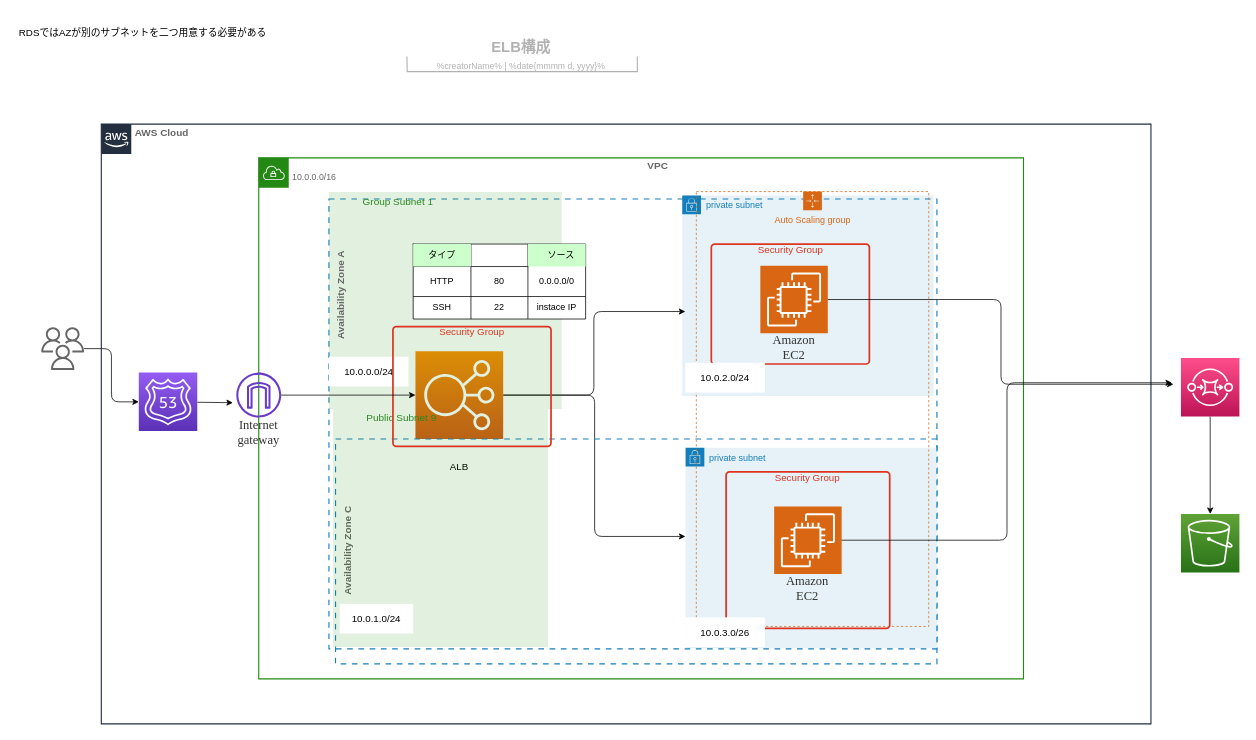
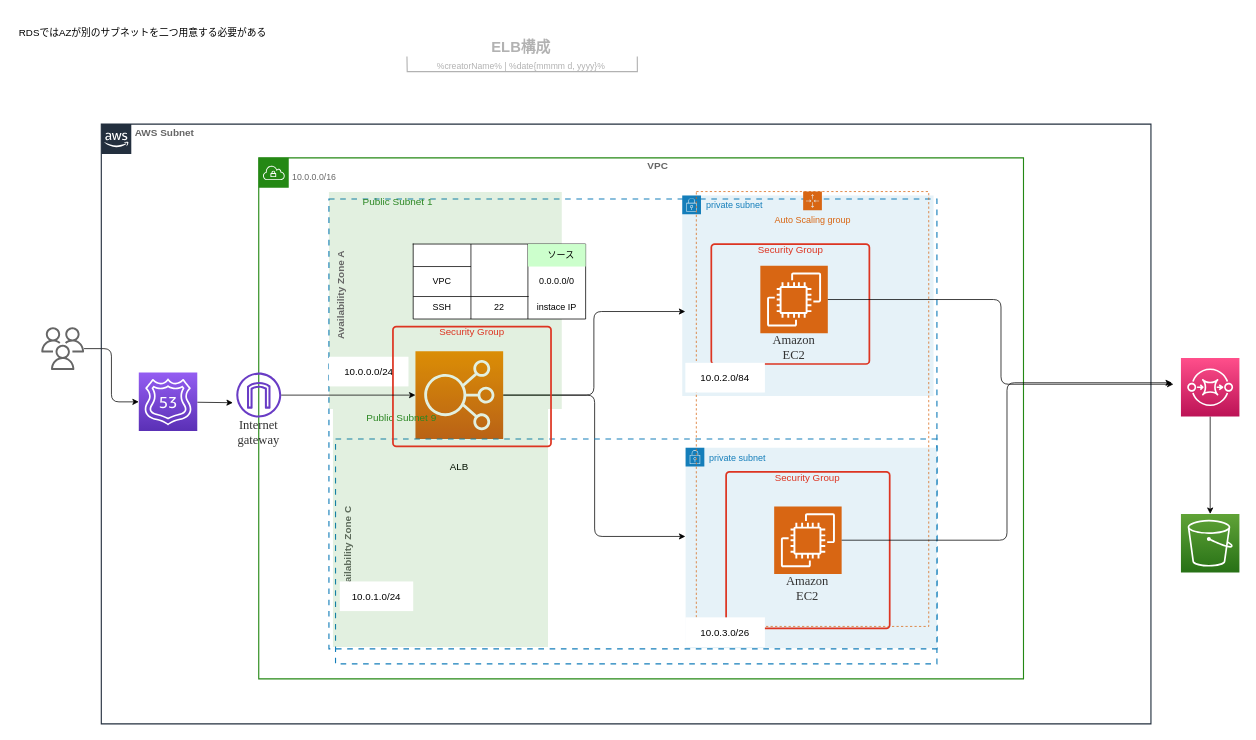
(157, 134) -> (161, 134)
(399, 202) -> (399, 202)
(442, 255) -> none
(442, 282) -> (442, 282)
(499, 282) -> none
(725, 378) -> (725, 378)
(376, 619) -> (376, 596)
